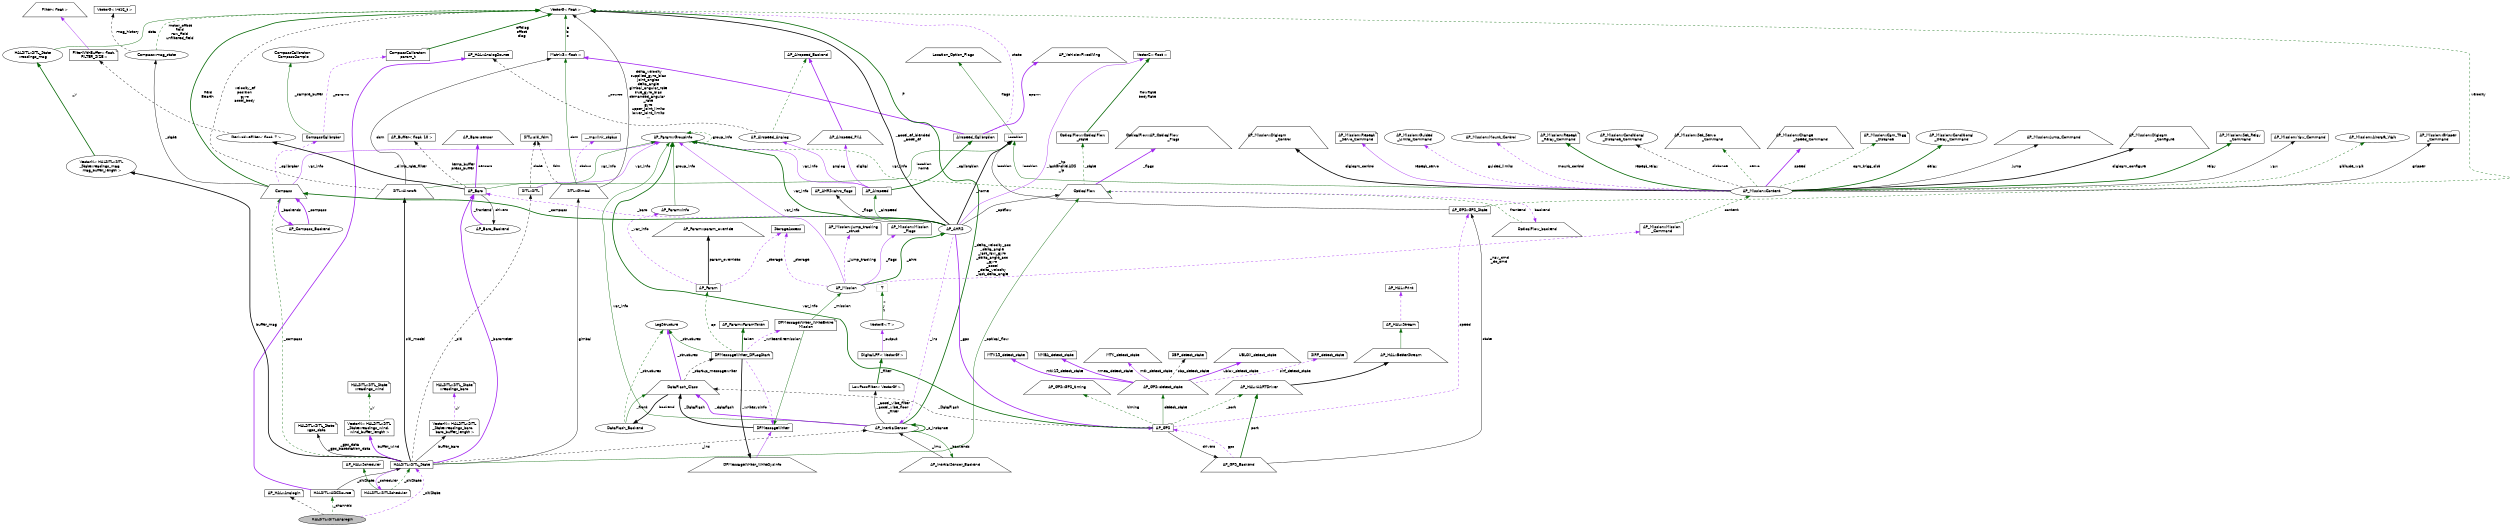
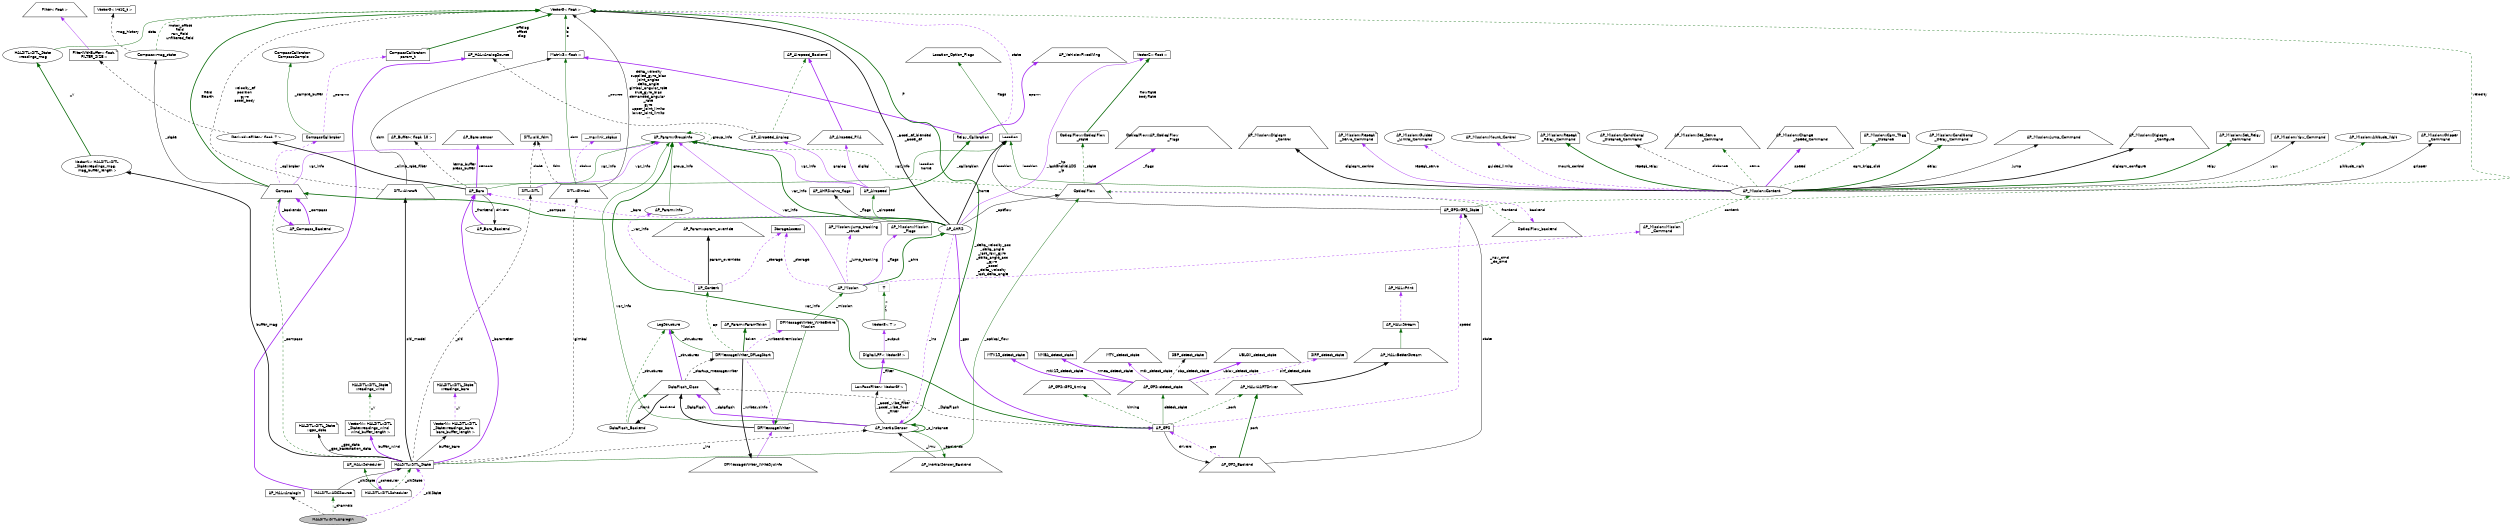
(976, 138) -> (973, 138)
(2372, 138) -> (2373, 138)
(708, 288) -> (708, 288)
(879, 373) -> (881, 373)
(577, 393) -> (573, 390)
